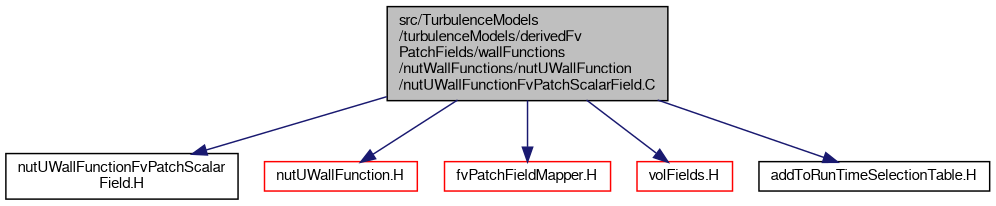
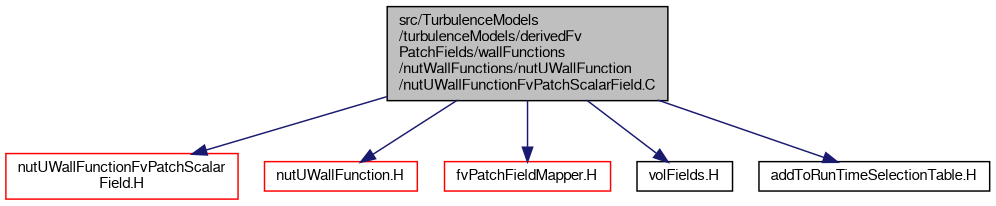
(122, 176) -> (122, 176)
(685, 176) -> (685, 176)
